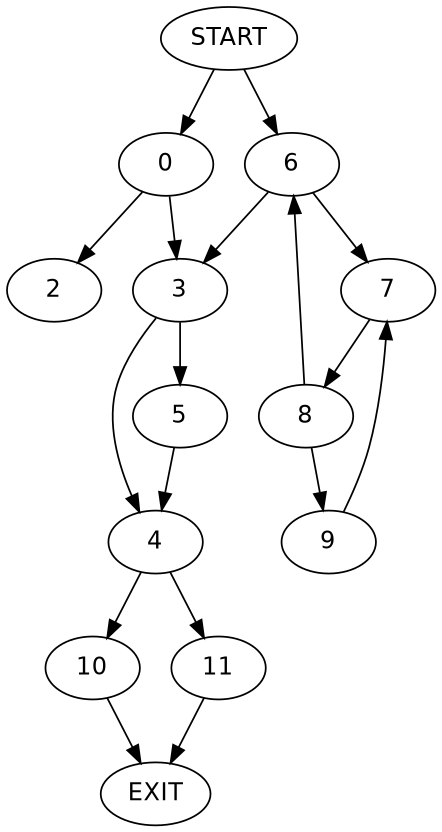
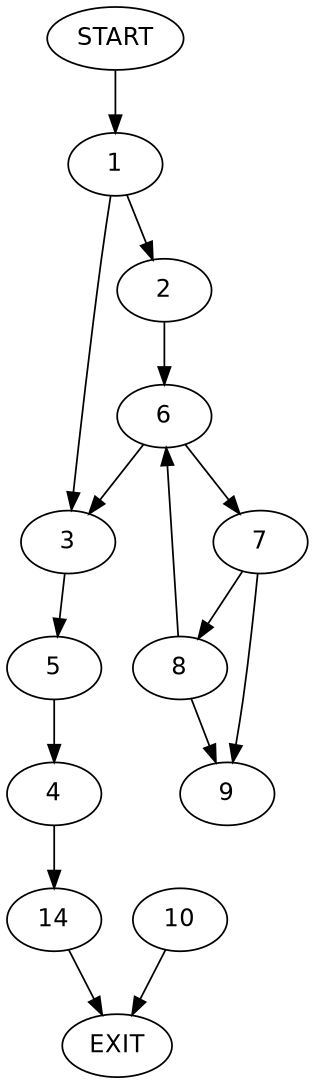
(257, 94) -> (164, 345)
(166, 164) -> (115, 164)
(114, 403) -> none
(374, 428) -> (248, 659)
(128, 597) -> none
(219, 668) -> (54, 920)
